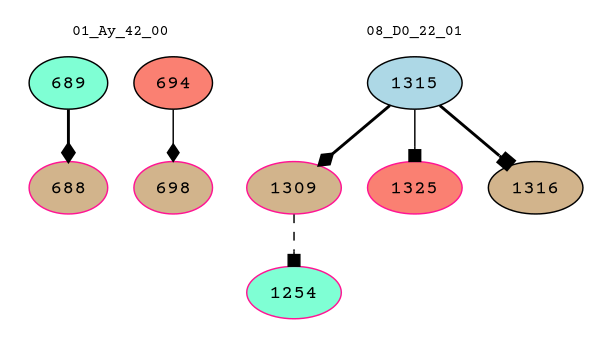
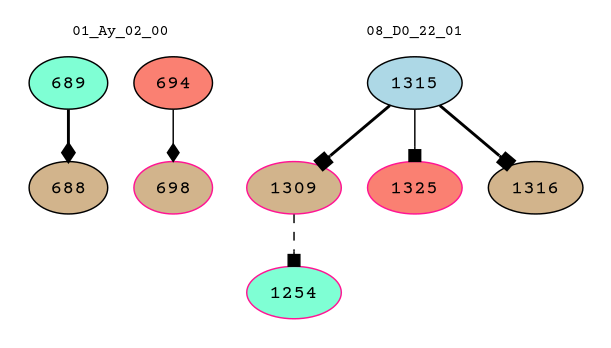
(121, 31) -> (121, 31)
(361, 130) -> (360, 131)
(68, 188) -> (68, 188)
